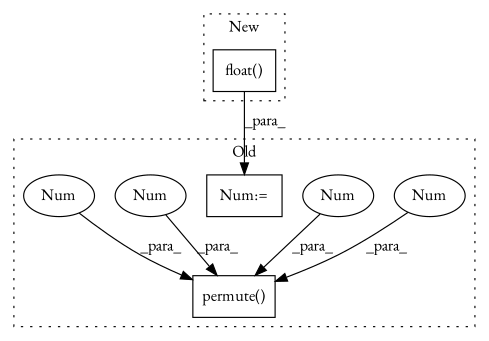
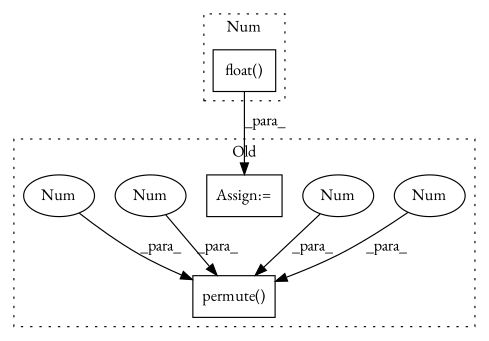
(244, 27) -> (244, 27)
(244, 196) -> (244, 196)
